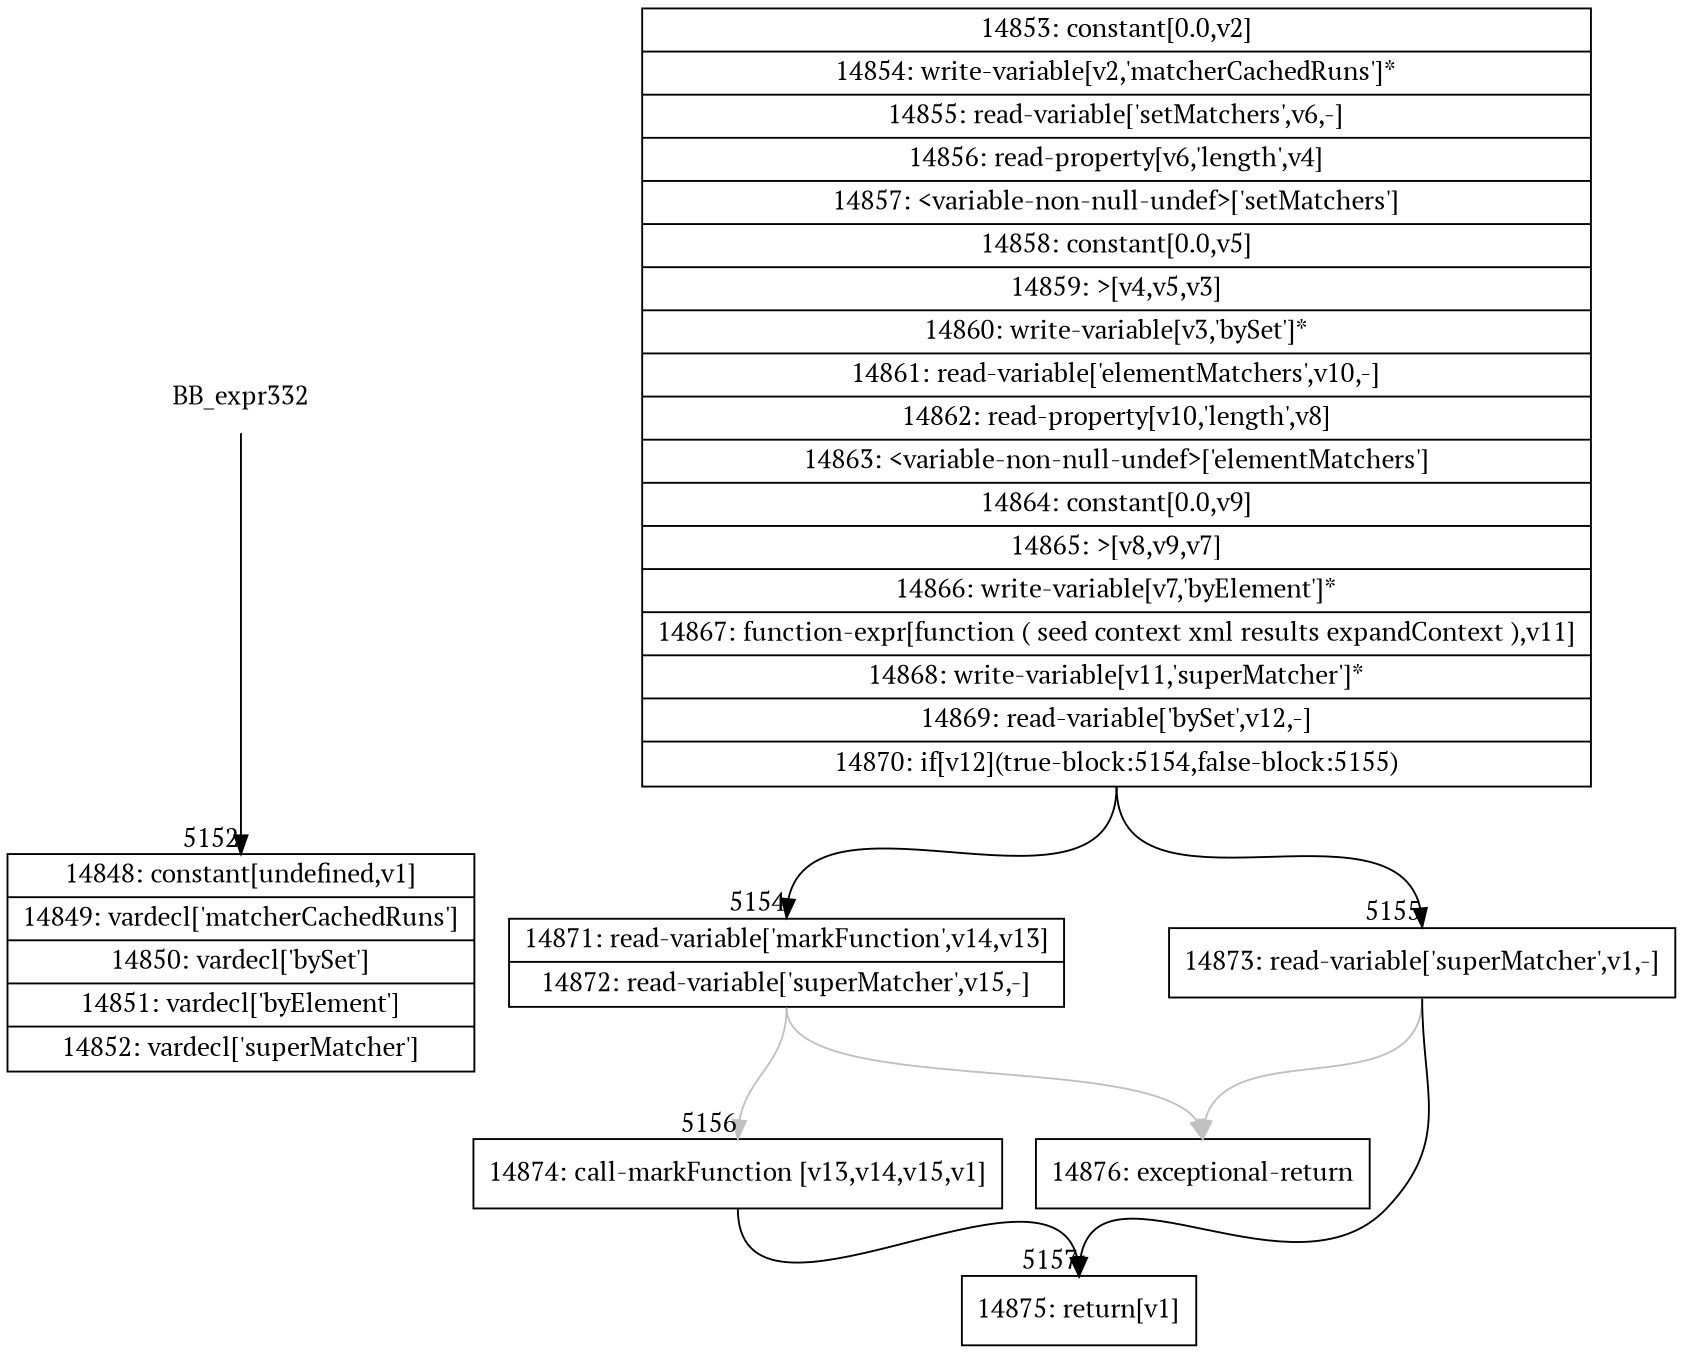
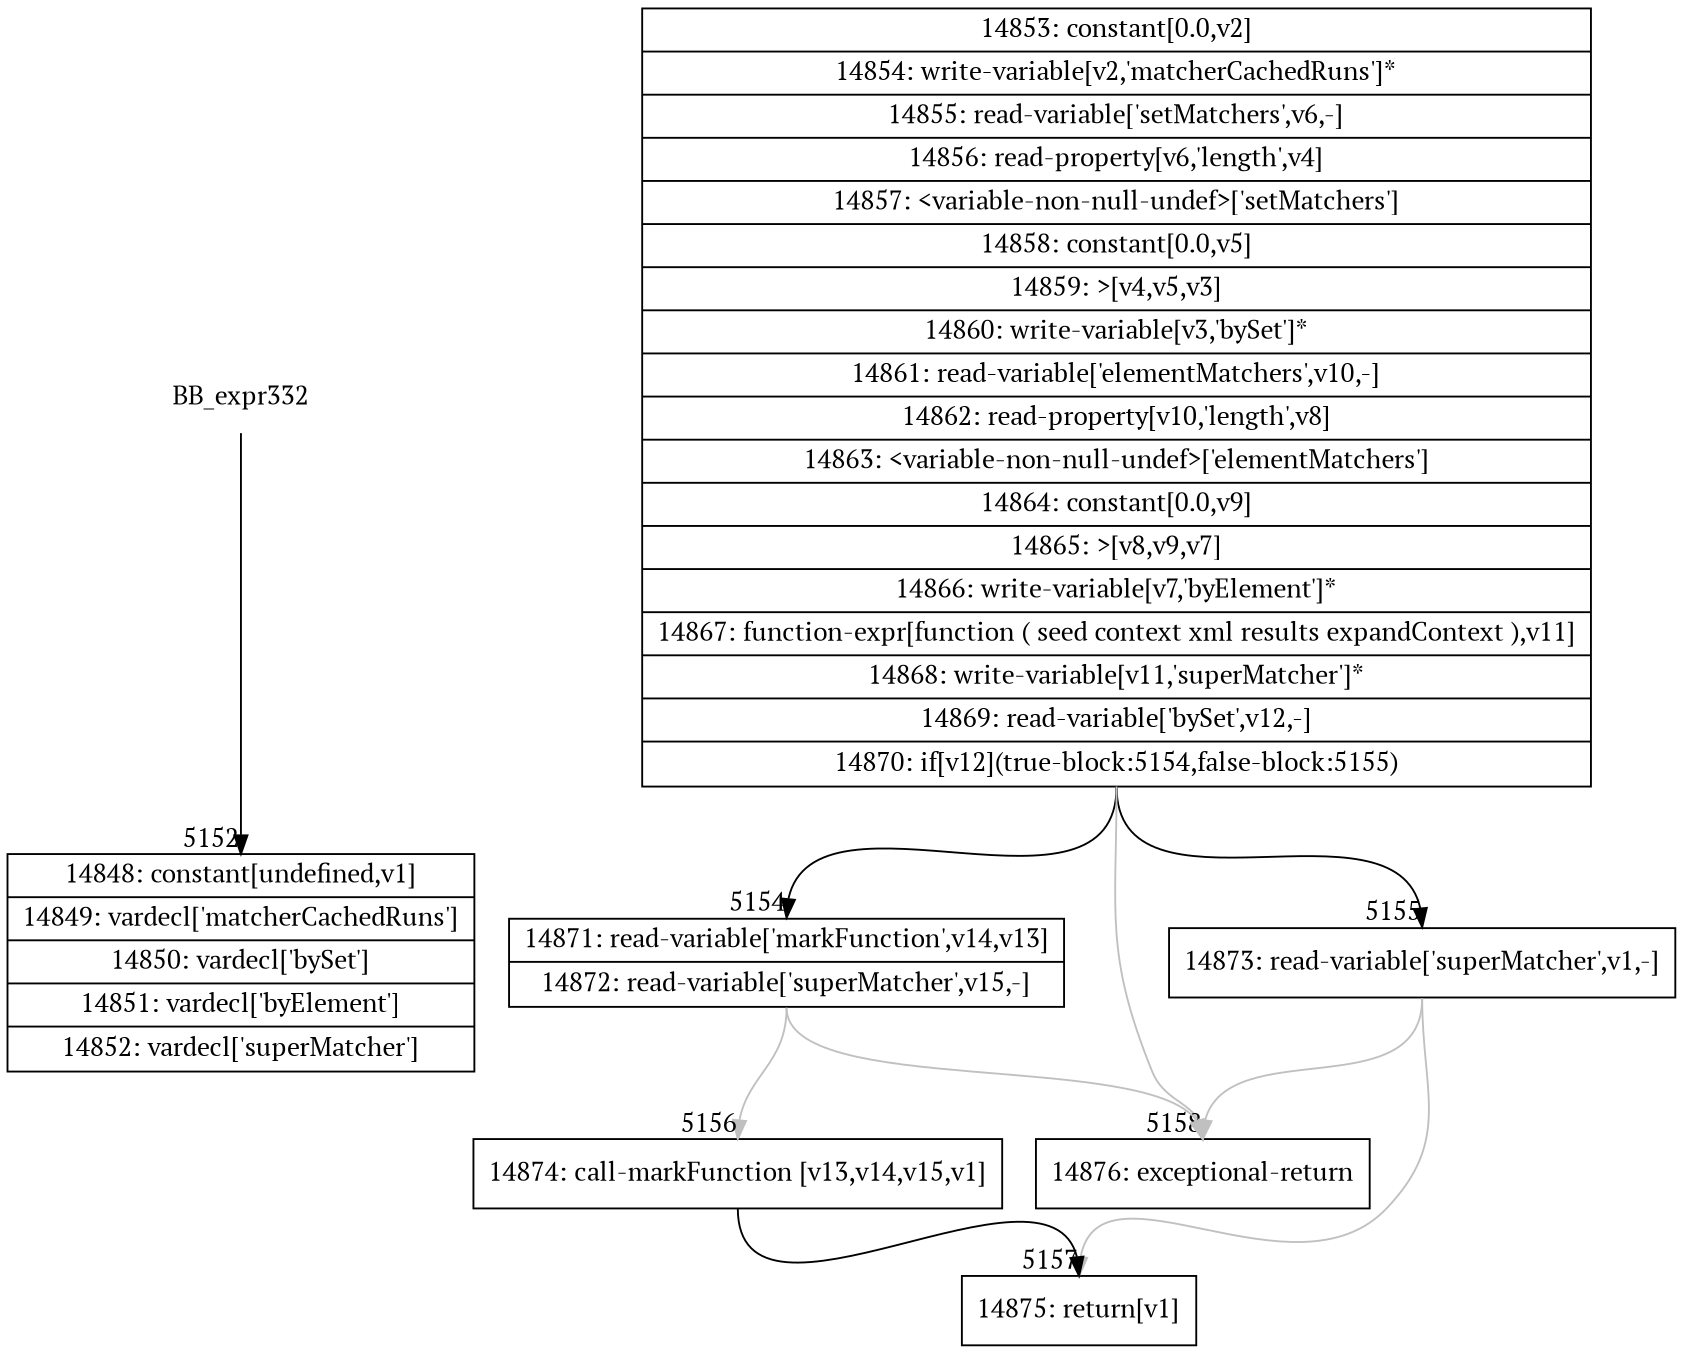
none -> (1120, 965)
(1338, 1236) -> (1338, 1236)
